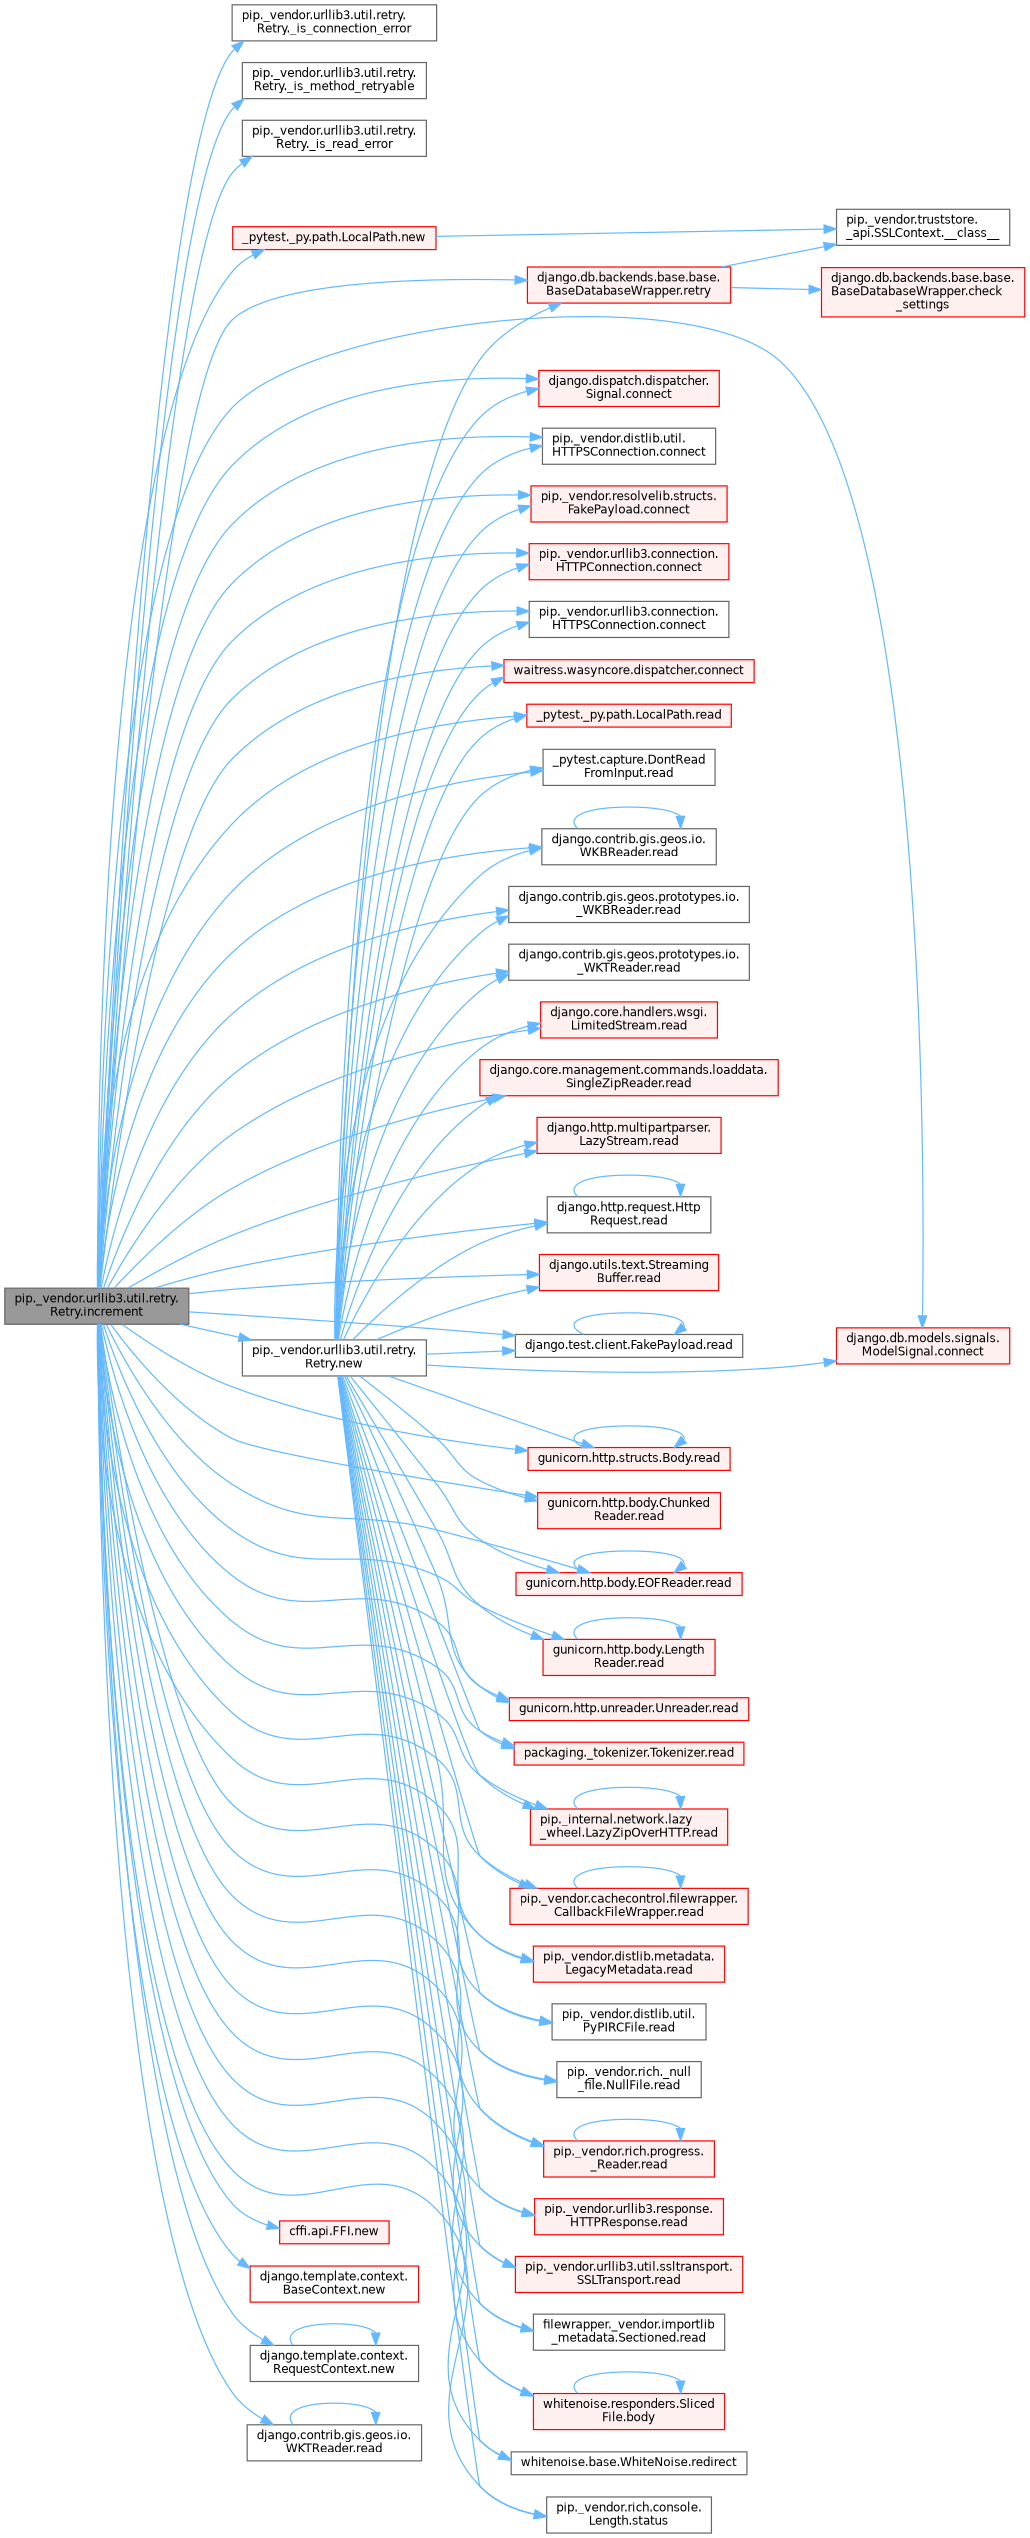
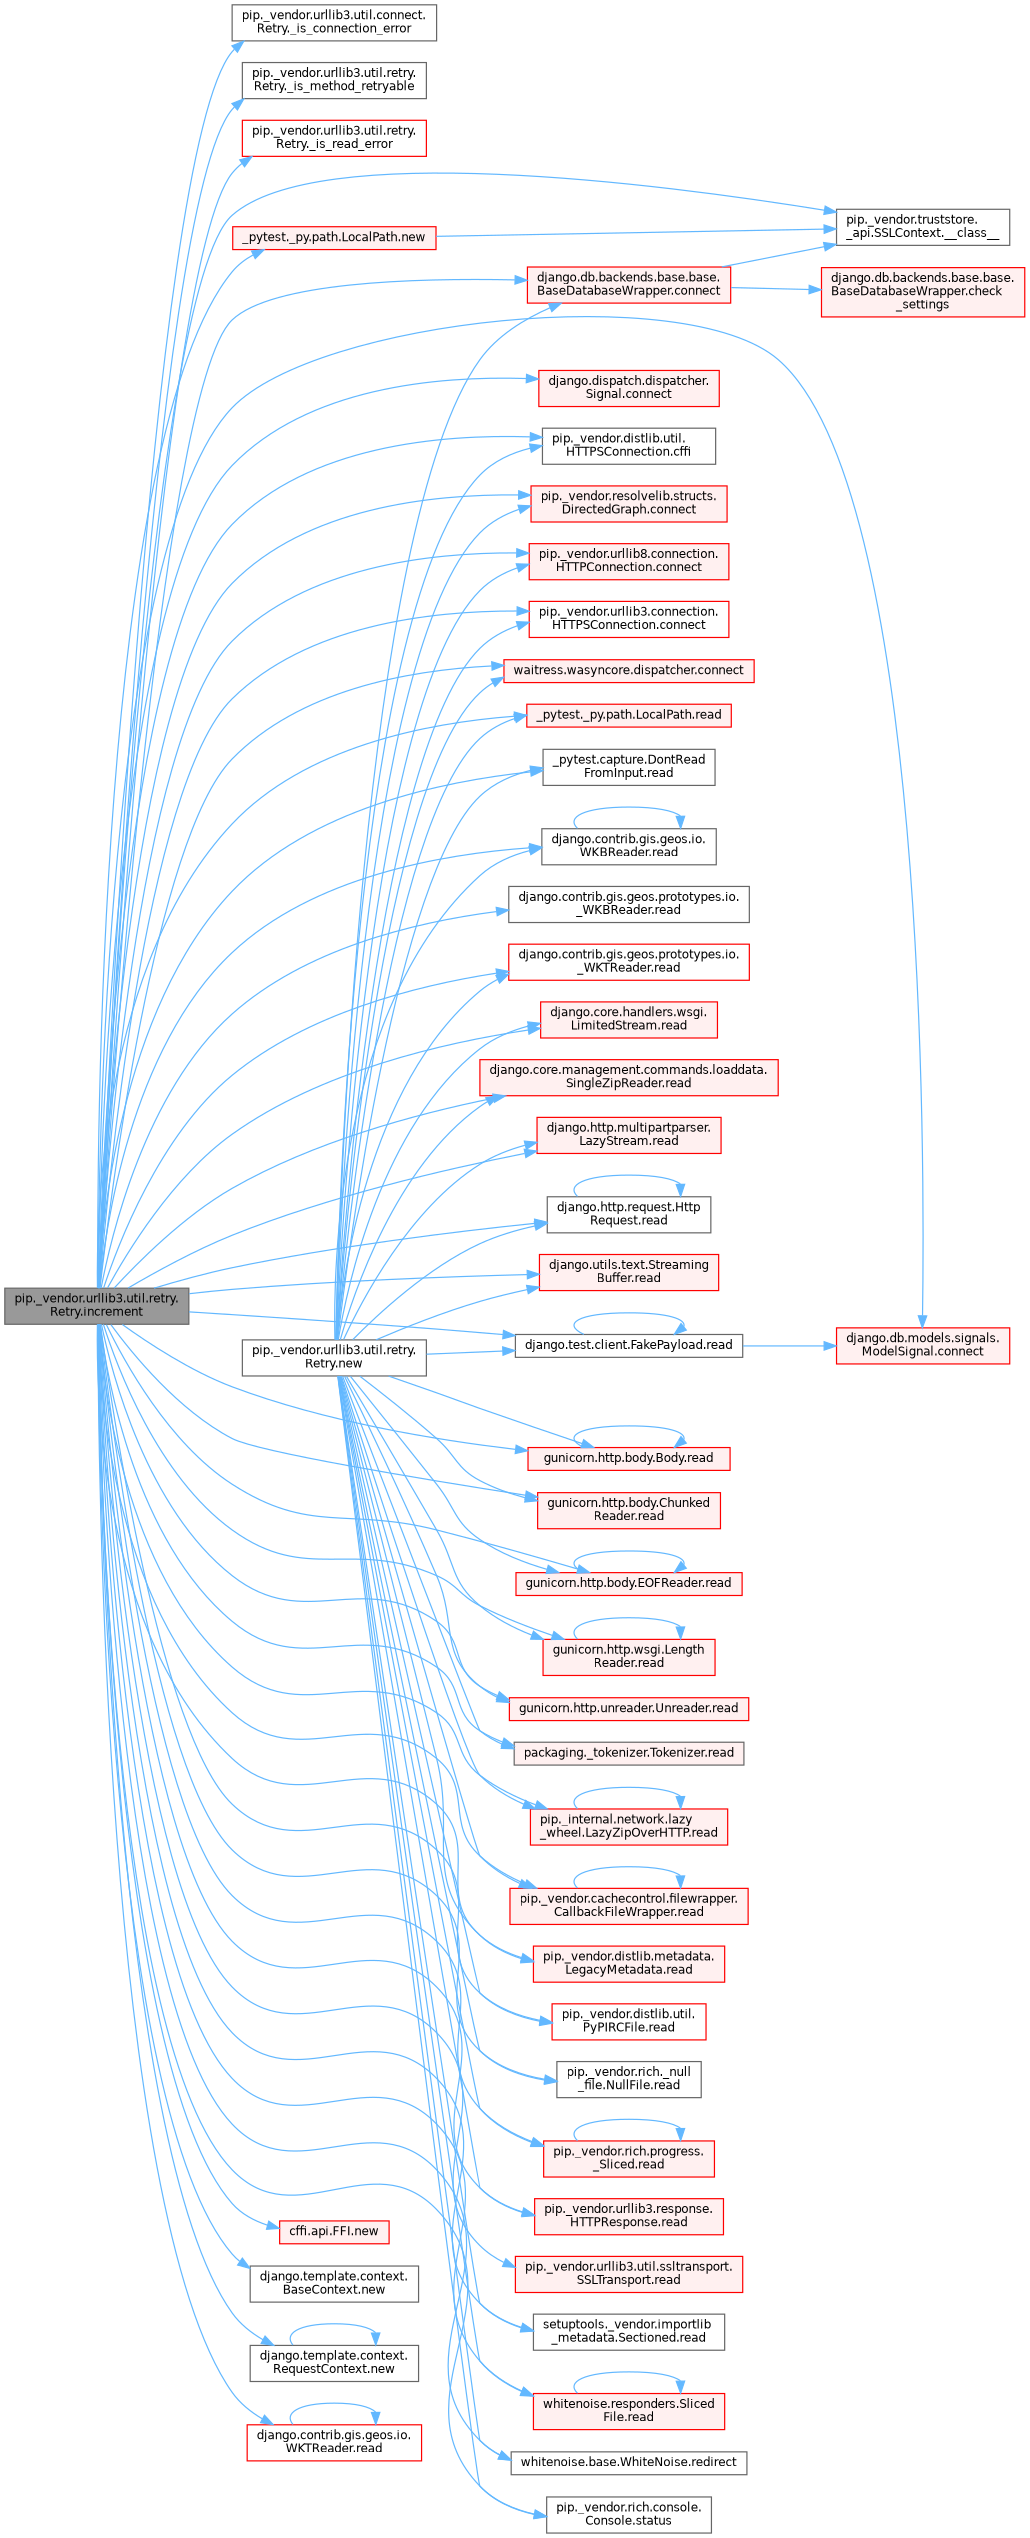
(334, 23) -> (334, 23)
(334, 138) -> (334, 138)
(629, 285) -> (629, 285)
(629, 446) -> (629, 446)
(629, 504) -> (629, 504)
(629, 562) -> (629, 562)
(629, 619) -> (629, 619)
(363, 842) -> none
(629, 962) -> (629, 962)
(399, 1047) -> none
(210, 1331) -> (219, 243)
(625, 1372) -> (784, 1346)
(629, 1459) -> (629, 1459)
(629, 1657) -> (629, 1657)
(629, 1754) -> (629, 1754)
(440, 2005) -> none
(629, 2022) -> (629, 2022)
(629, 2159) -> (629, 2159)
(334, 2284) -> (334, 2284)
(629, 2332) -> (629, 2332)
(629, 2412) -> (629, 2412)
(334, 2443) -> (334, 2443)
(629, 2515) -> (629, 2515)
